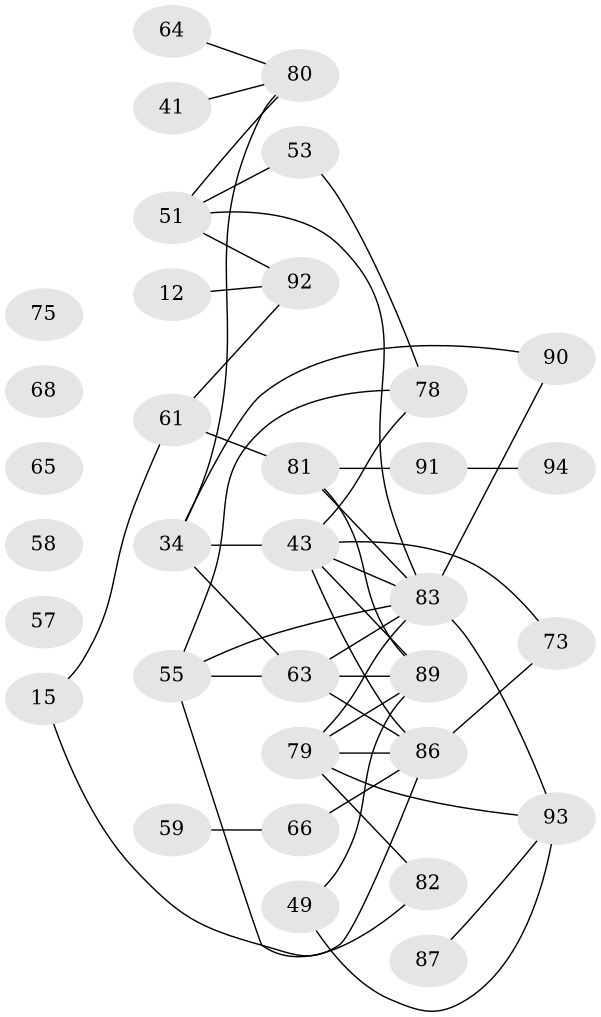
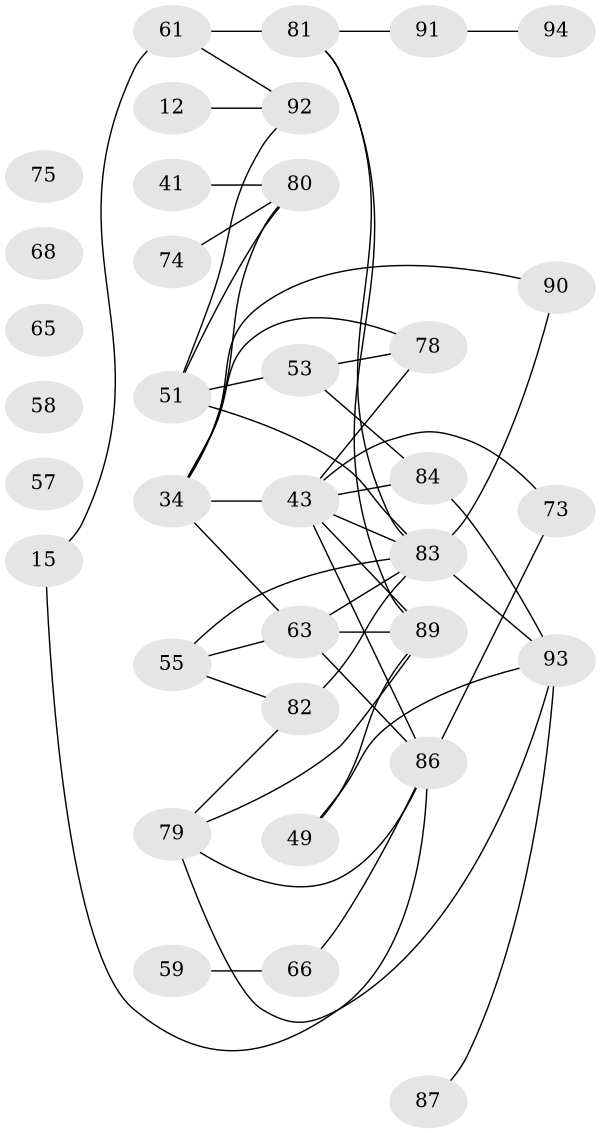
(172, 31) -> (172, 262)
(233, 472) -> (251, 340)
none -> (429, 478)
(359, 685) -> (359, 641)
